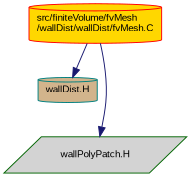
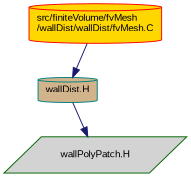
(106, 85) -> (78, 115)
